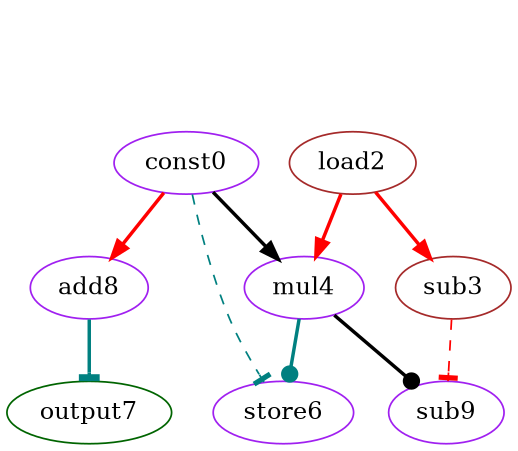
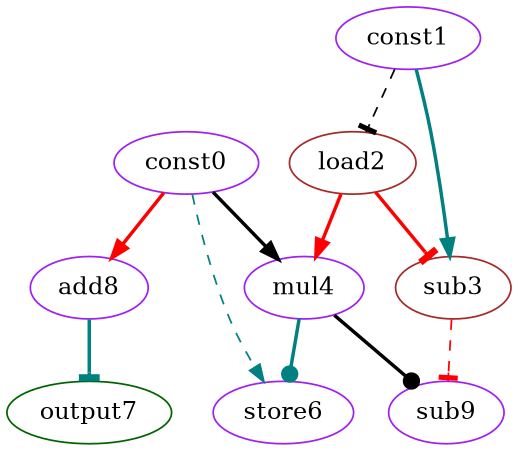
none -> (408, 38)
(400, 222) -> (400, 222)
(218, 287) -> (218, 287)
